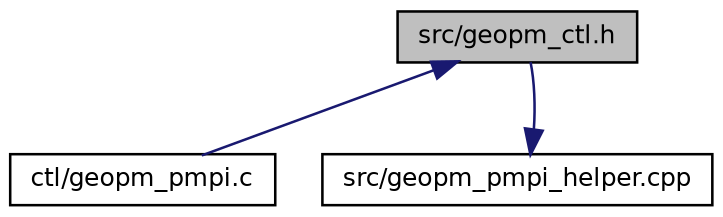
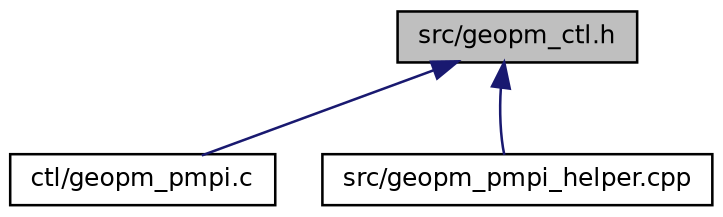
(534, 96) -> (500, 121)
